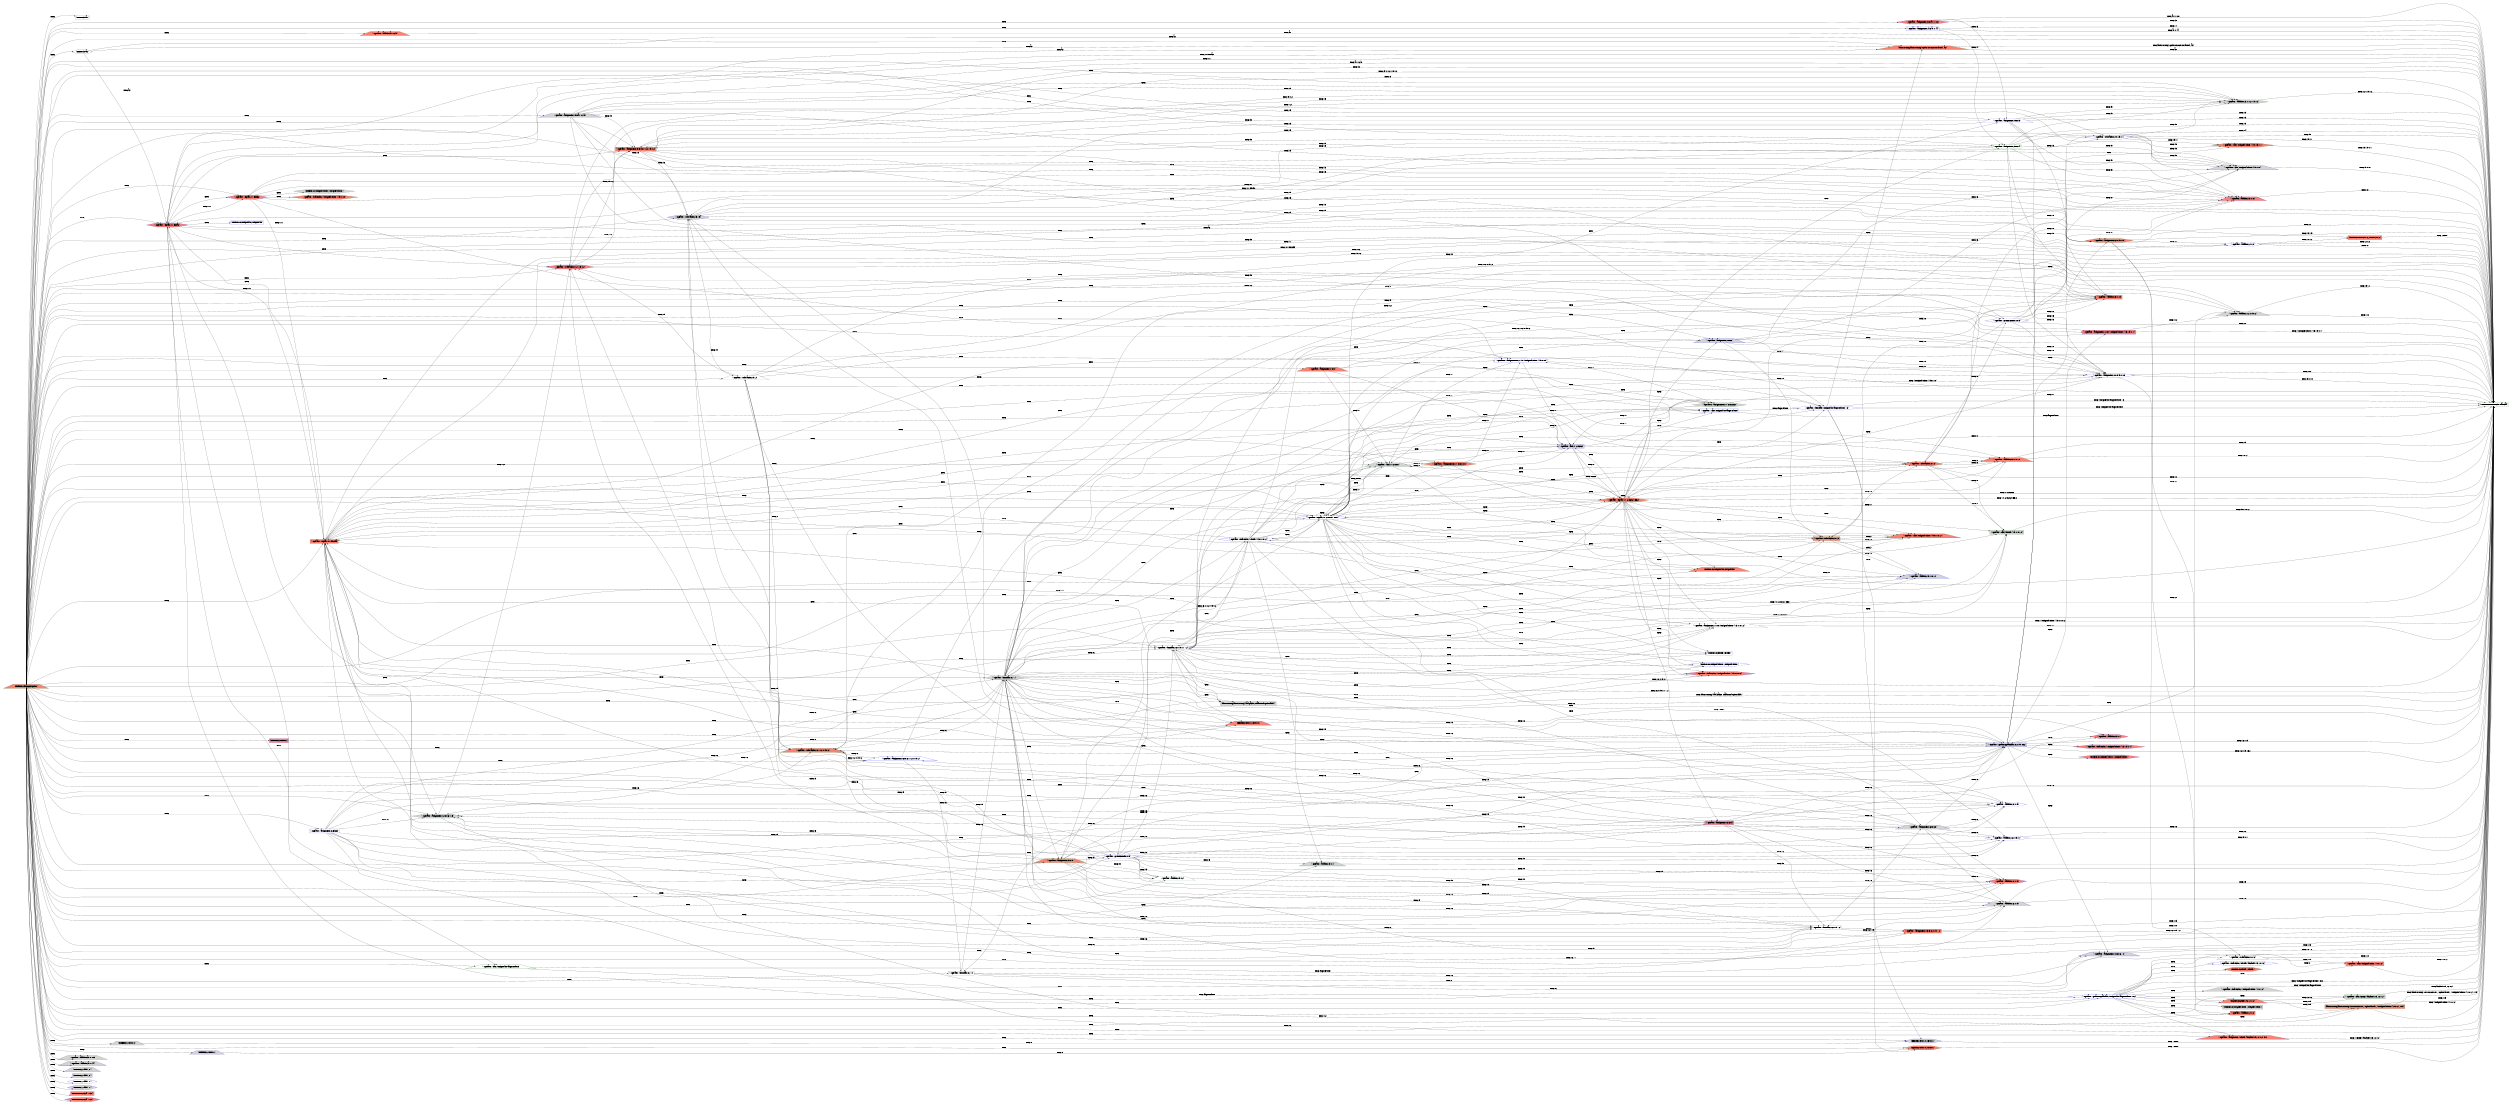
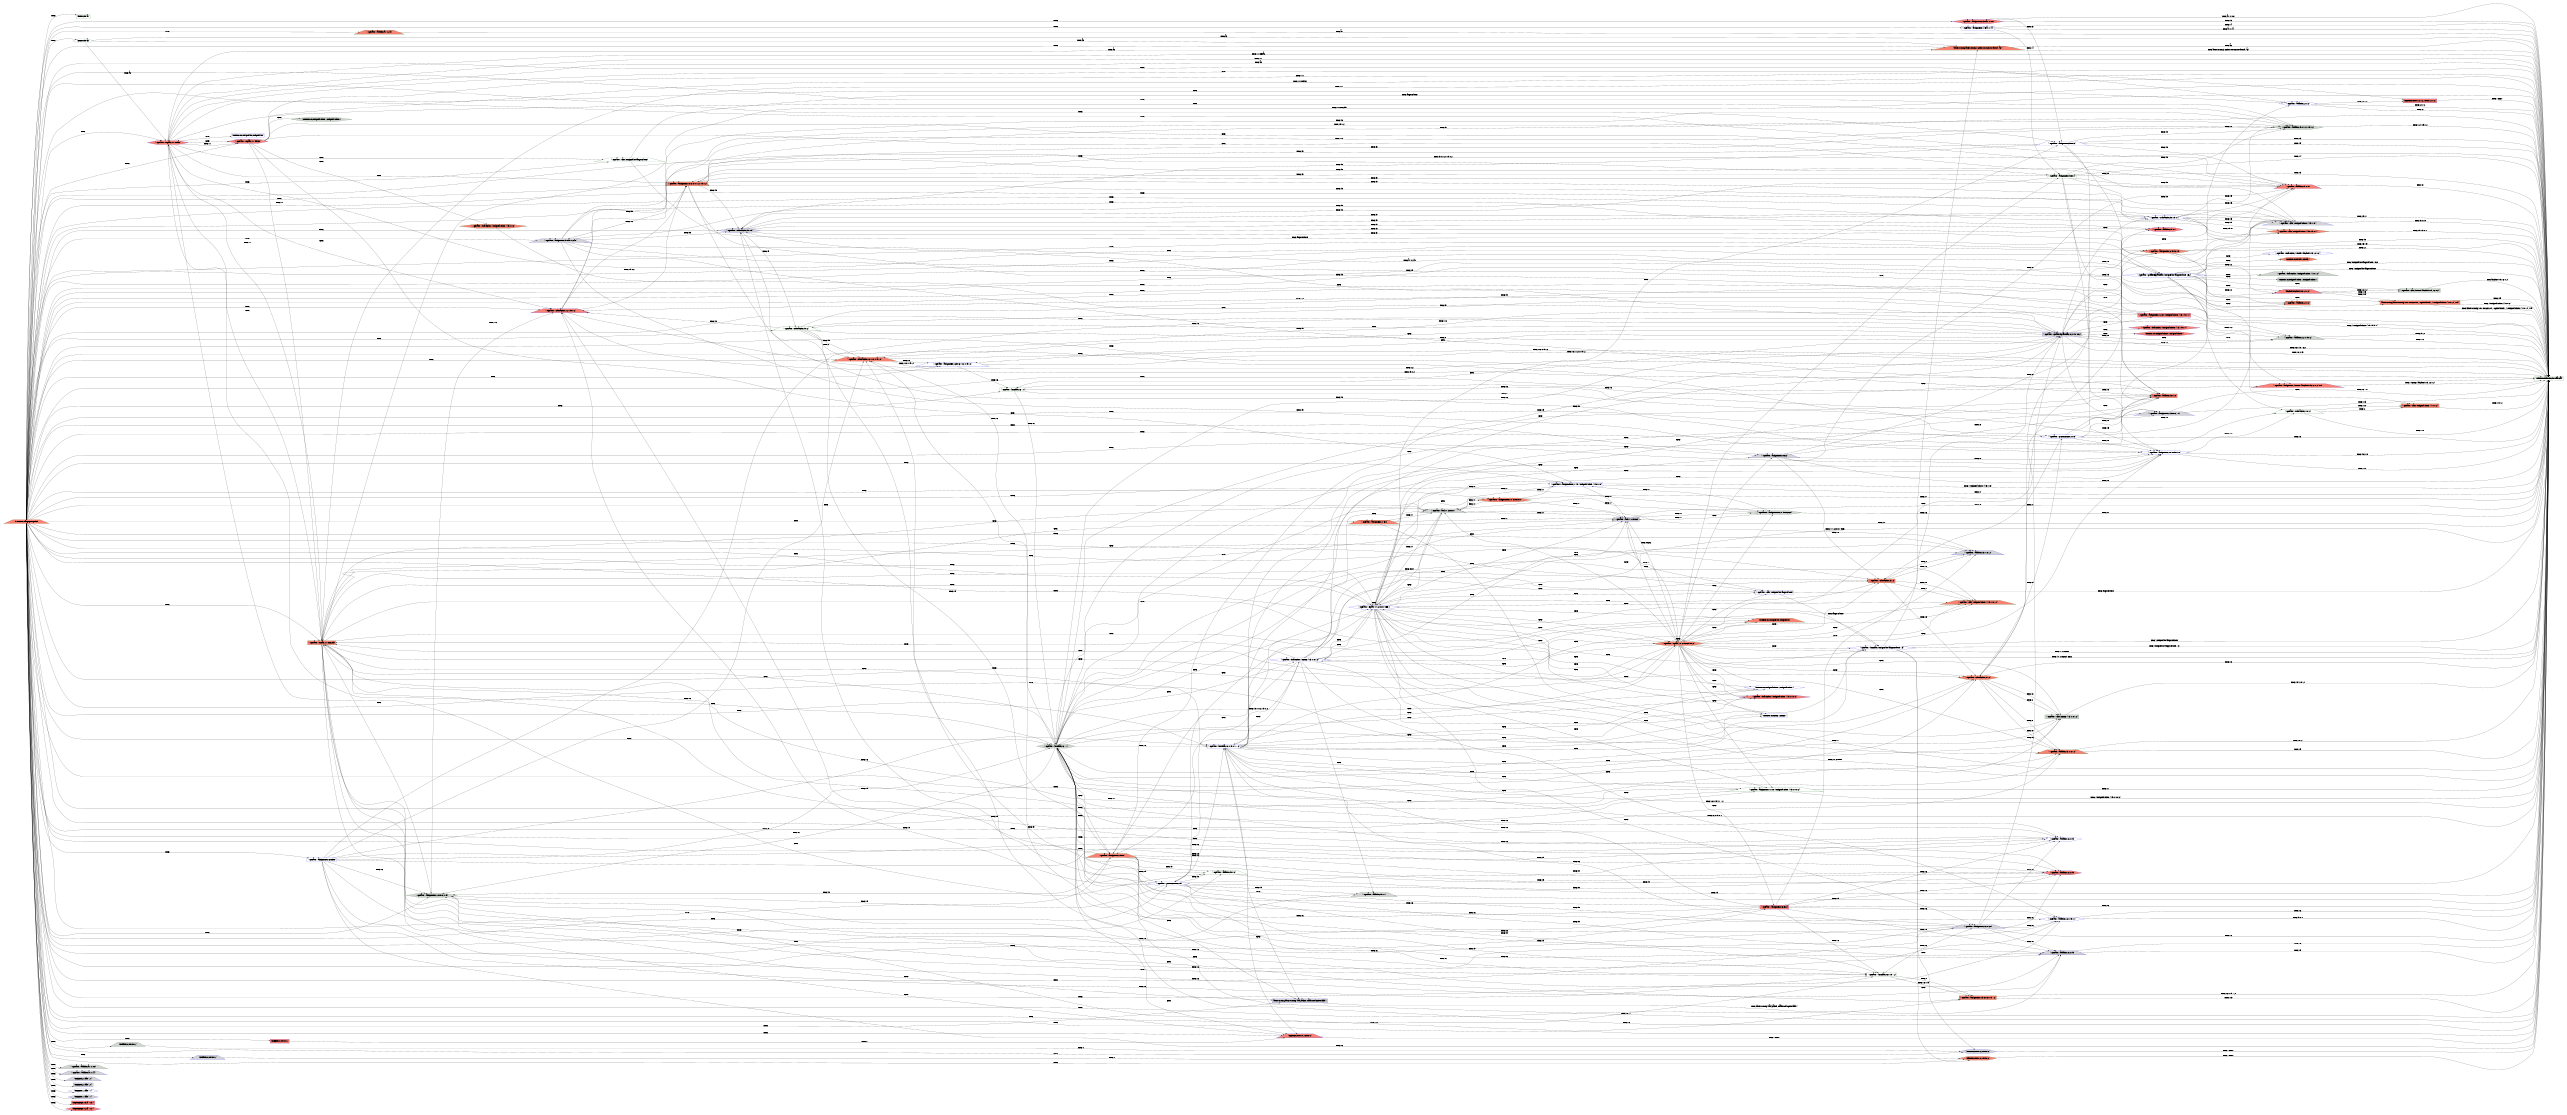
(570, 267) -> (560, 311)
(26, 686) -> (26, 522)
(1105, 746) -> (1271, 308)
